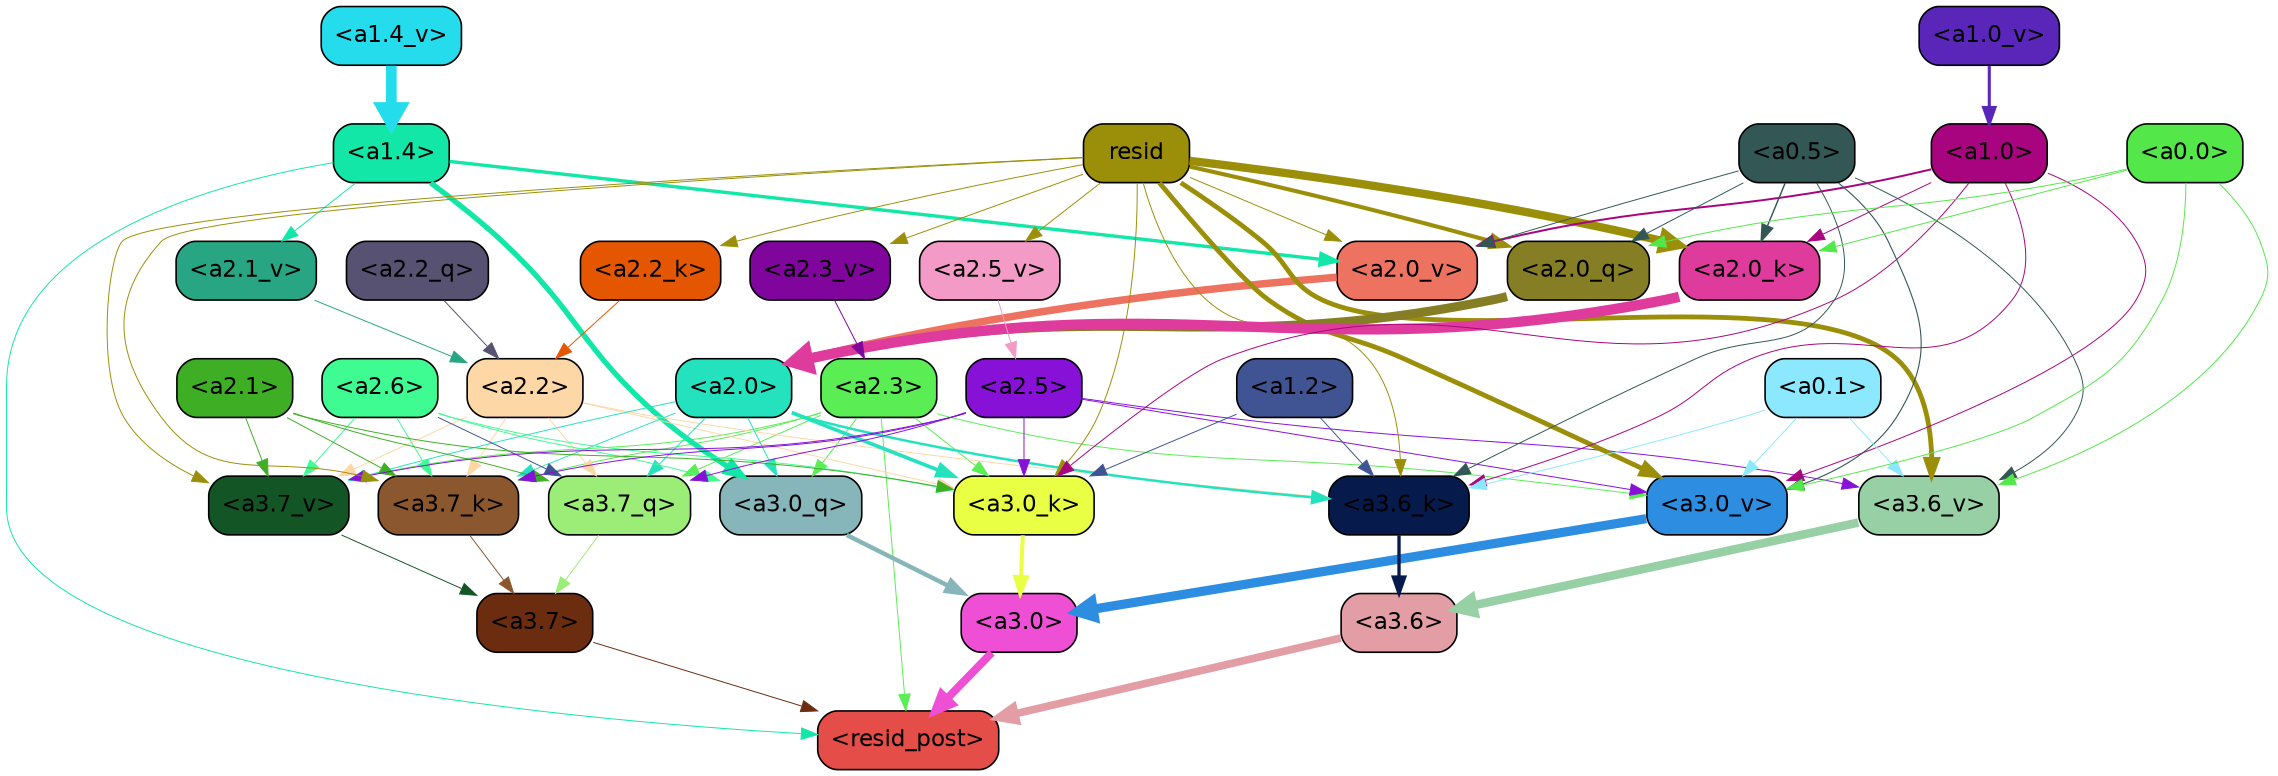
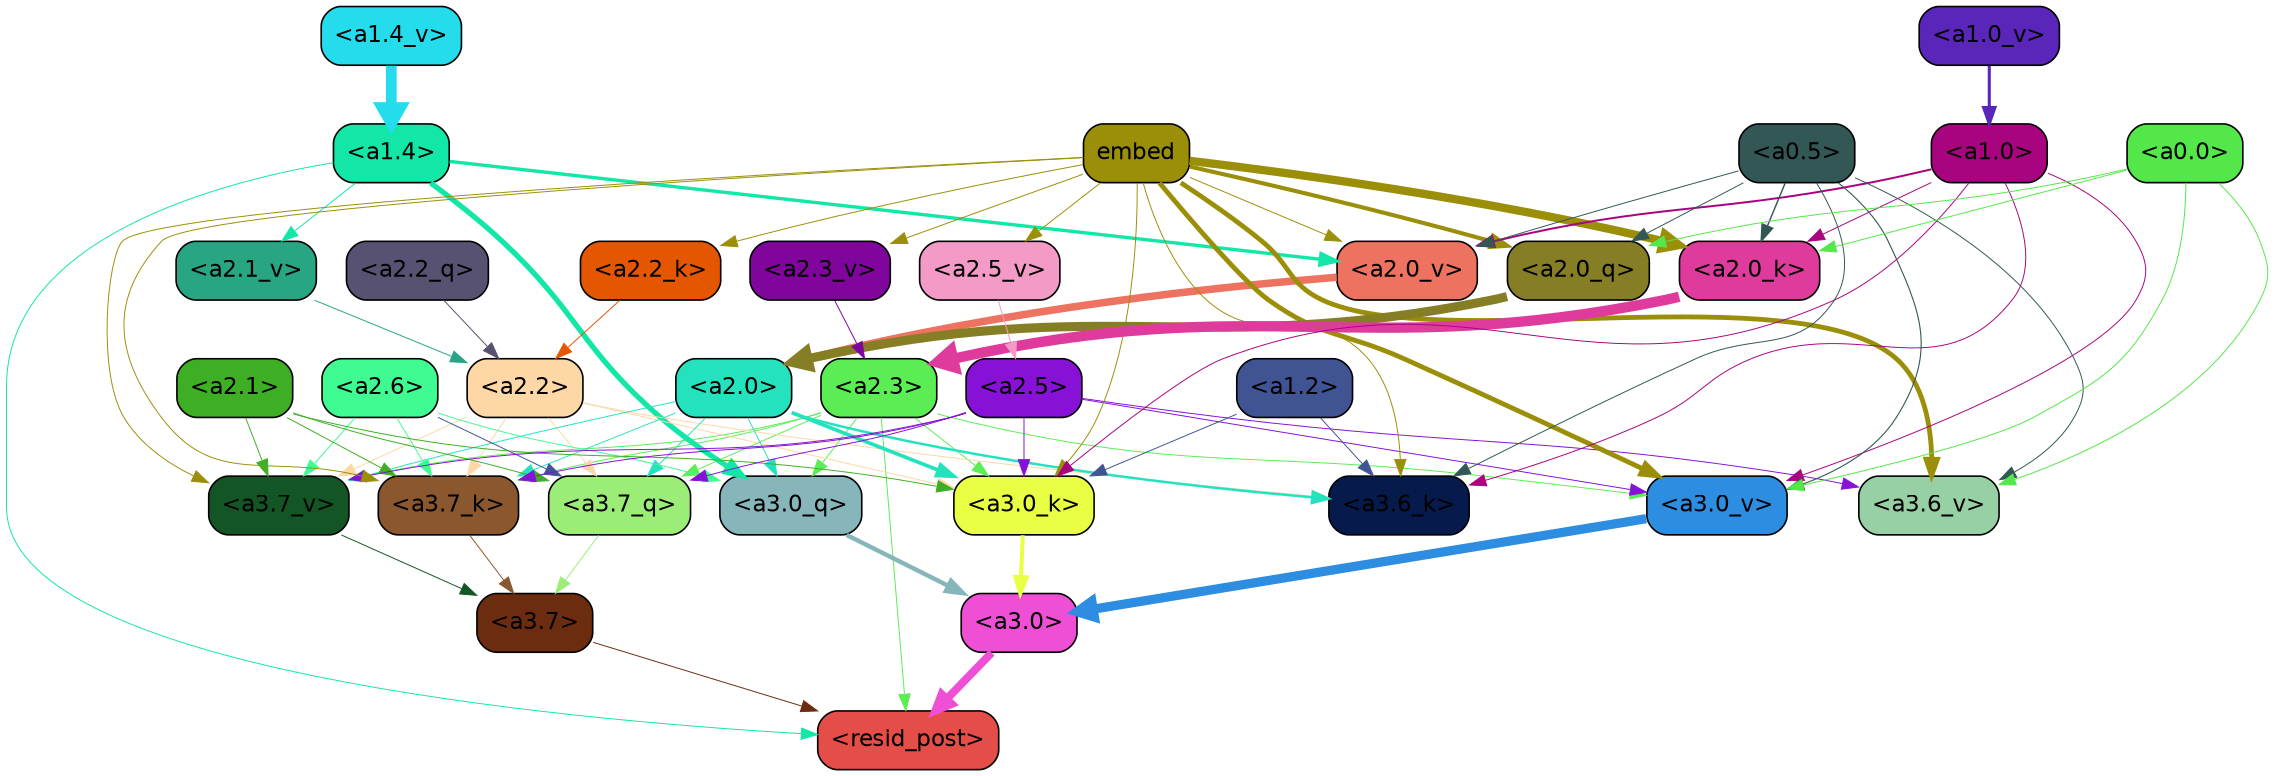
(1136, 153) -> (1136, 153)
(1244, 326) -> (1316, 327)
(1823, 388) -> none
(687, 455) -> none
(1399, 623) -> none
